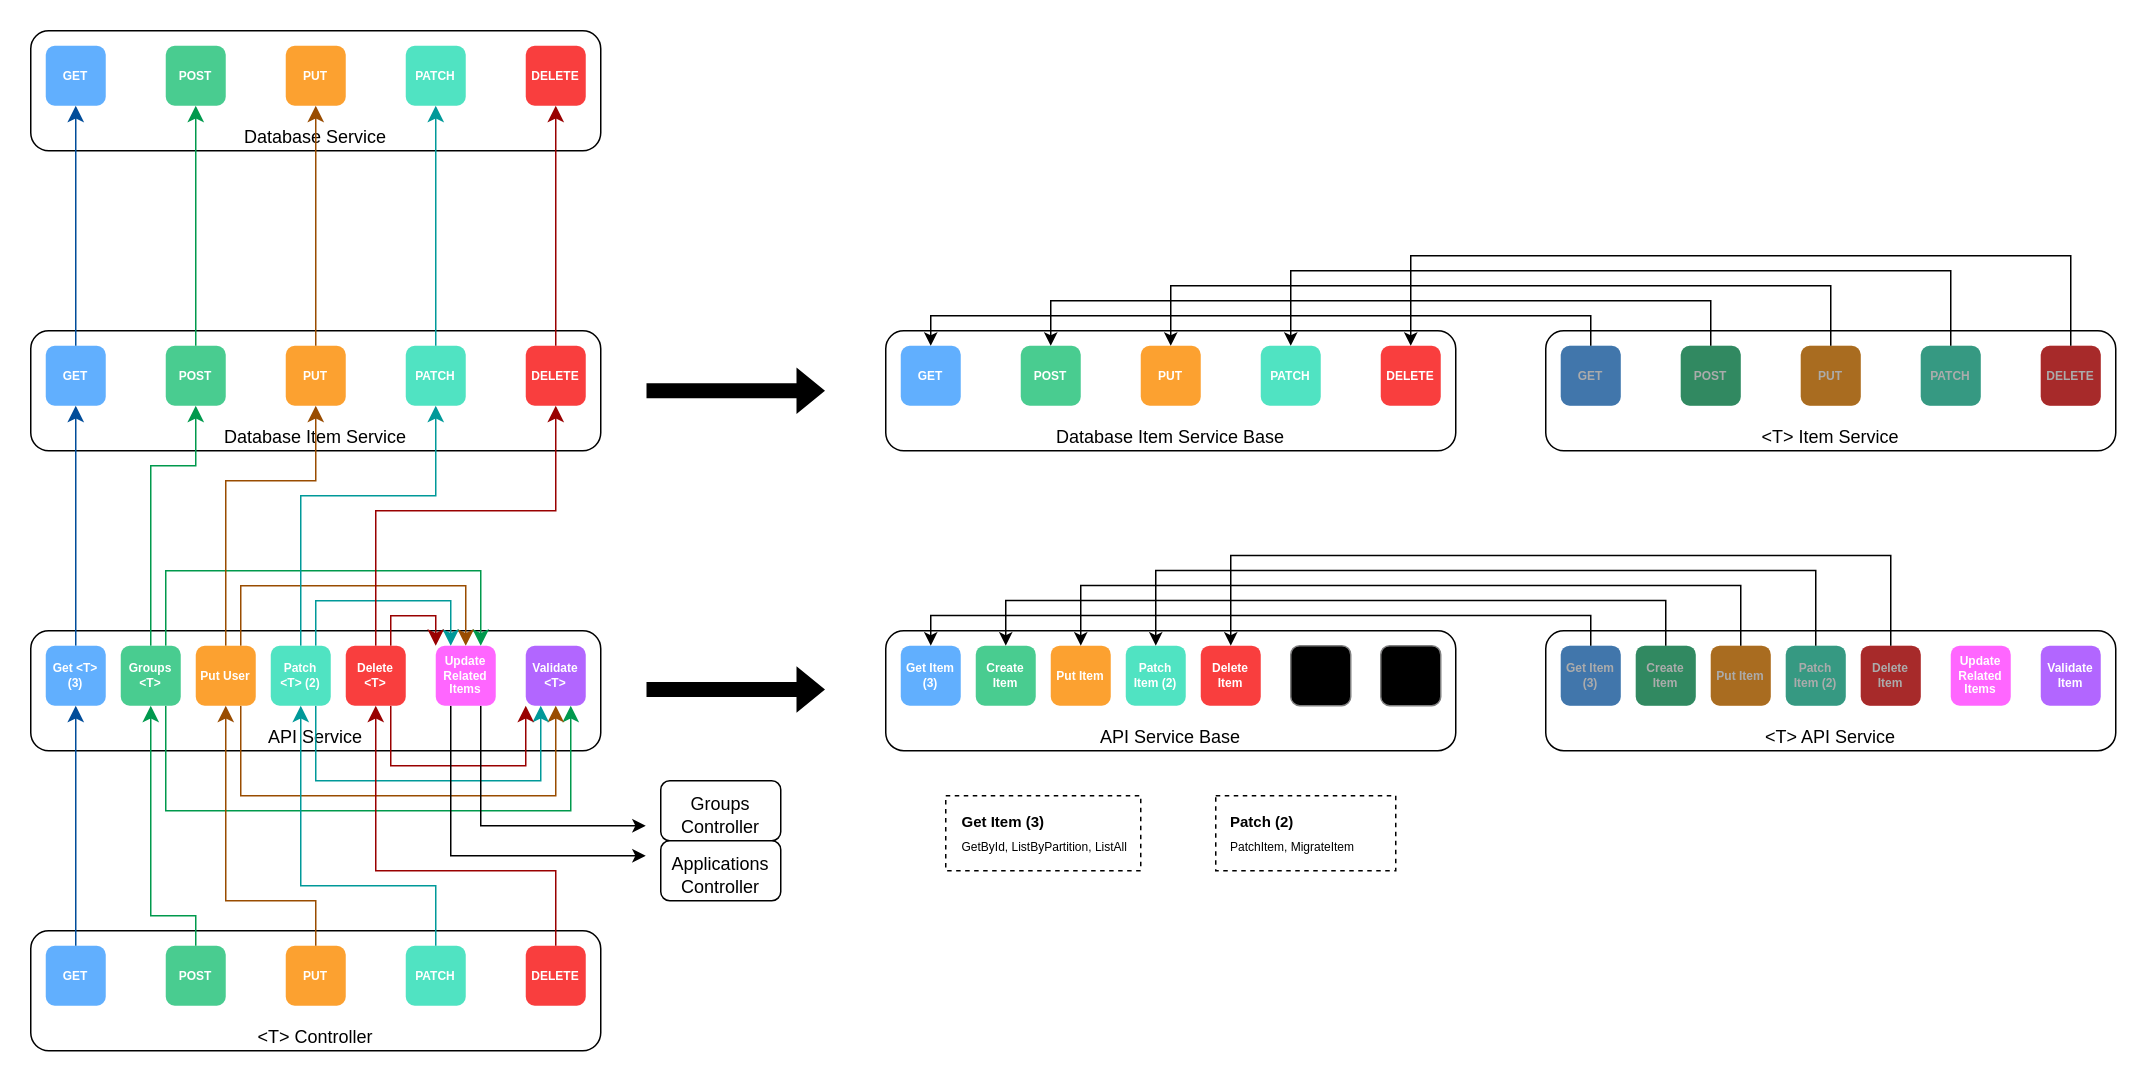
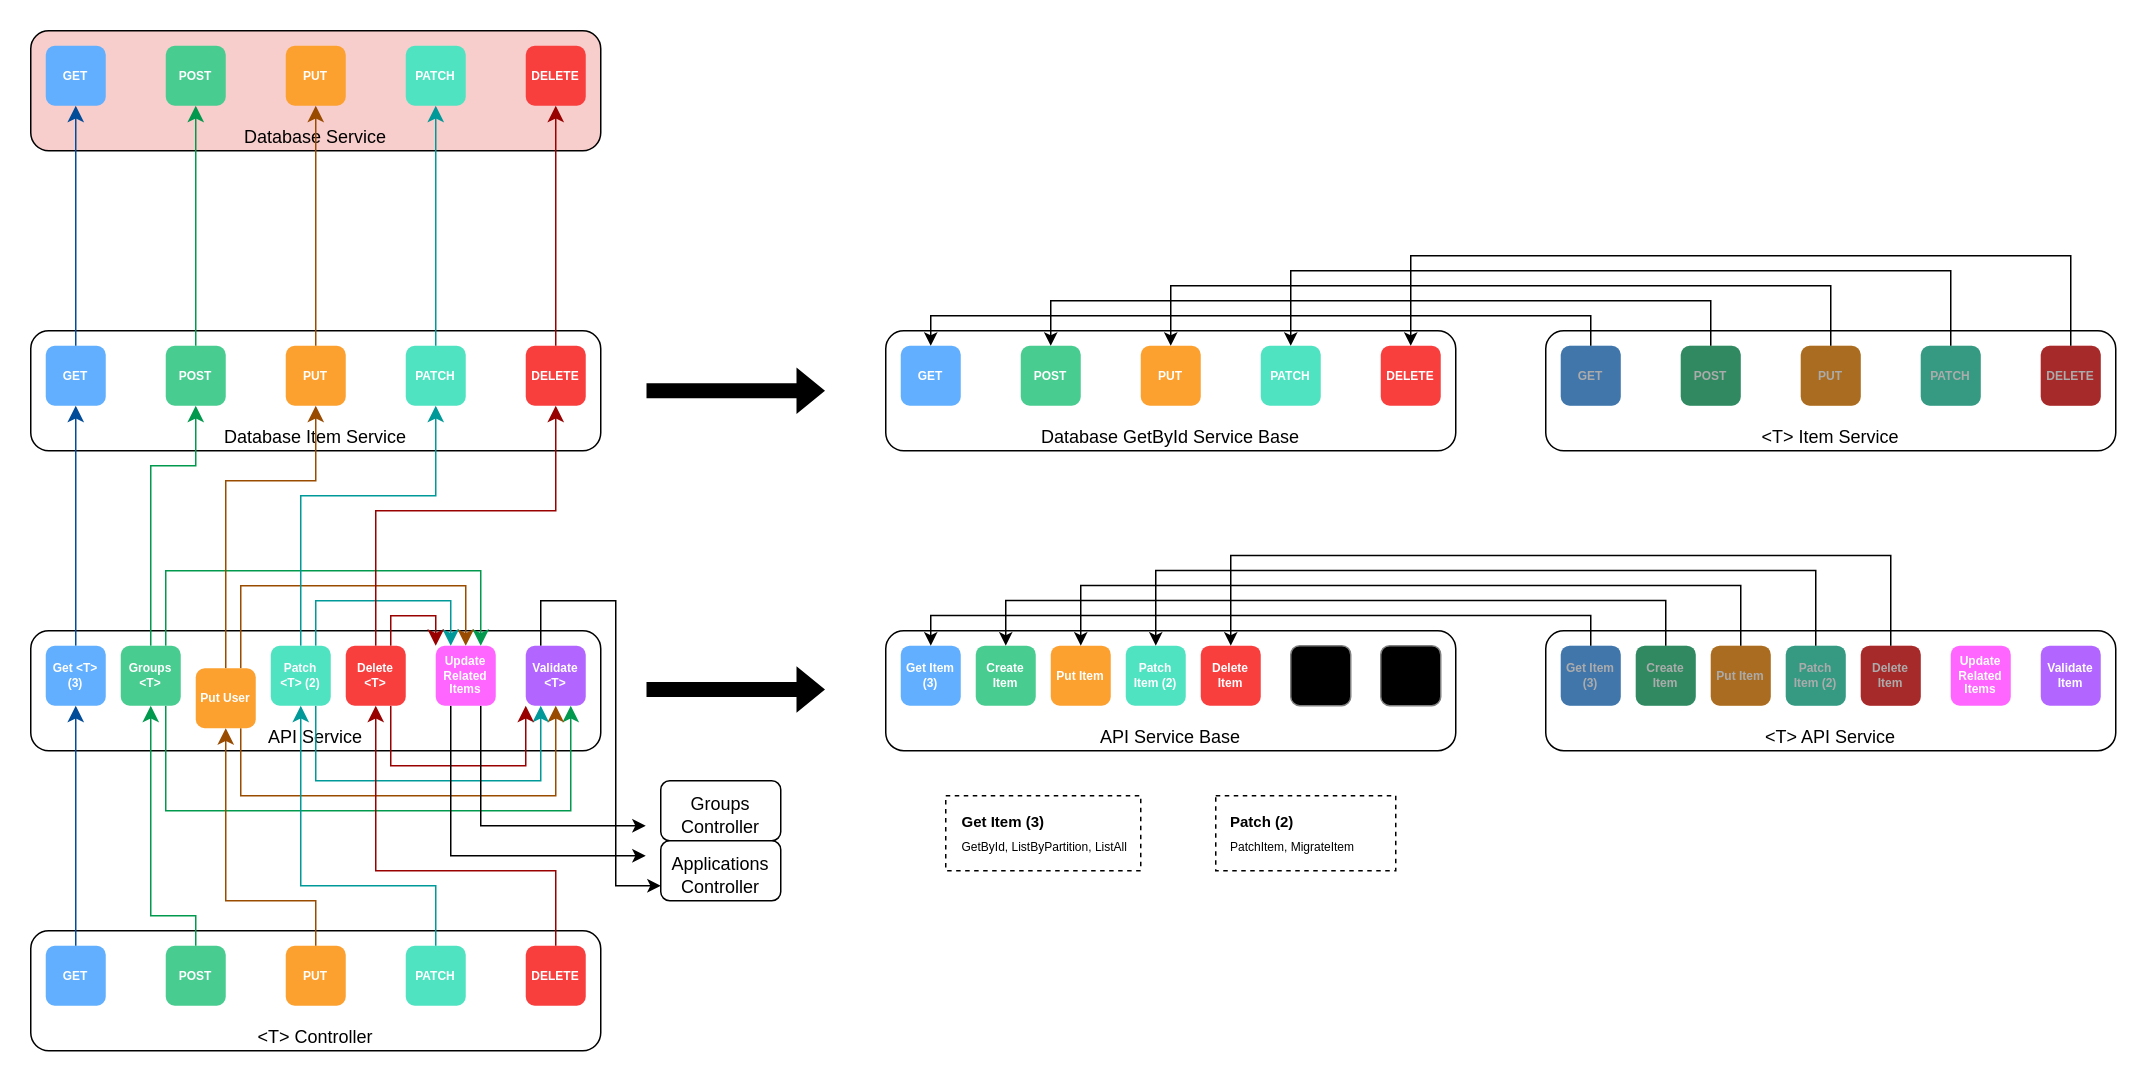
(316, 135) -> (316, 135)
(1171, 435) -> (1171, 435)
(226, 676) -> (226, 698)
none -> (616, 701)
